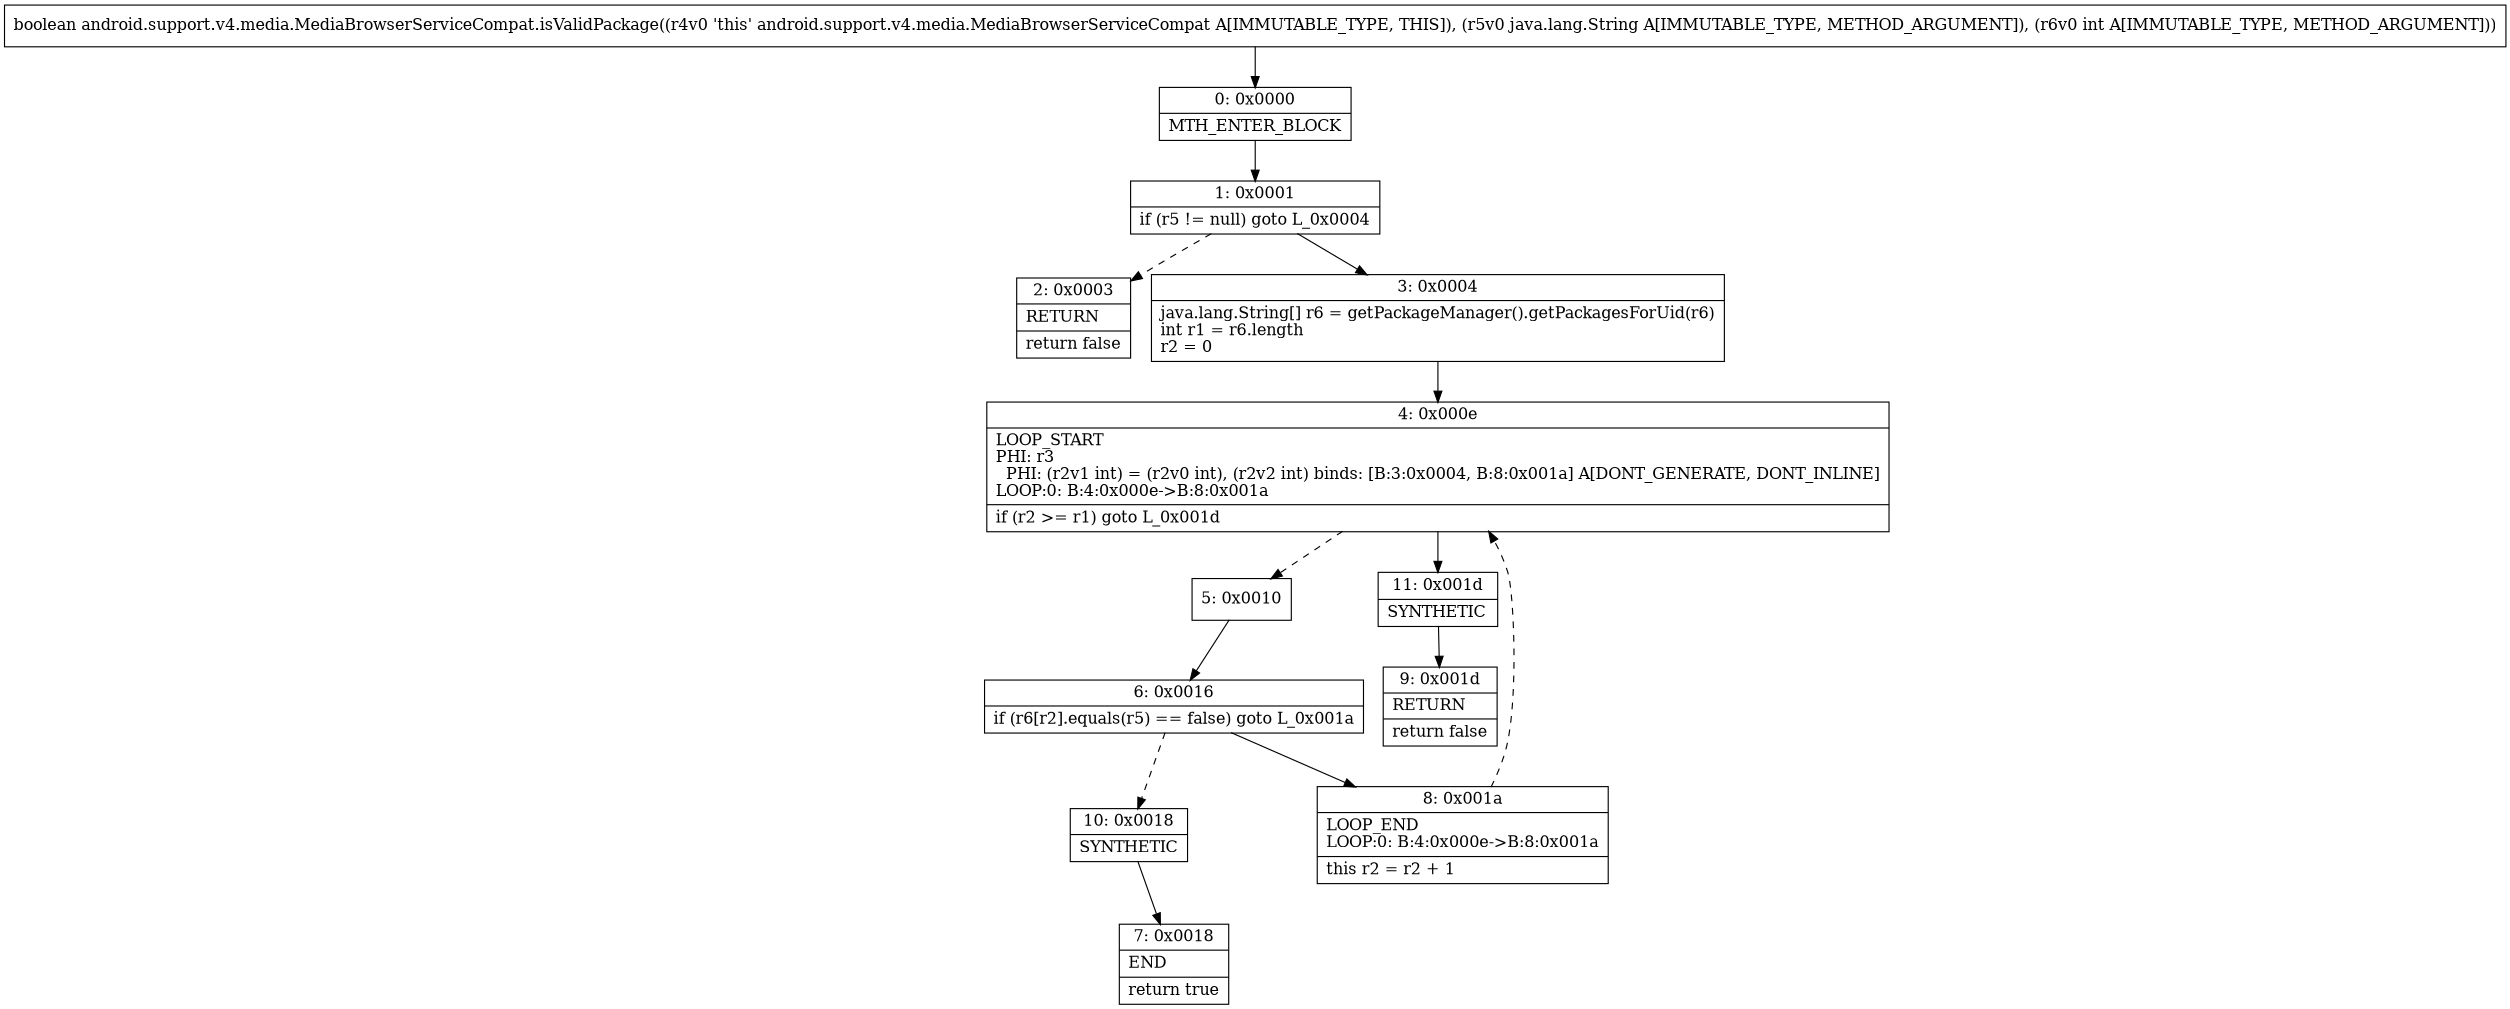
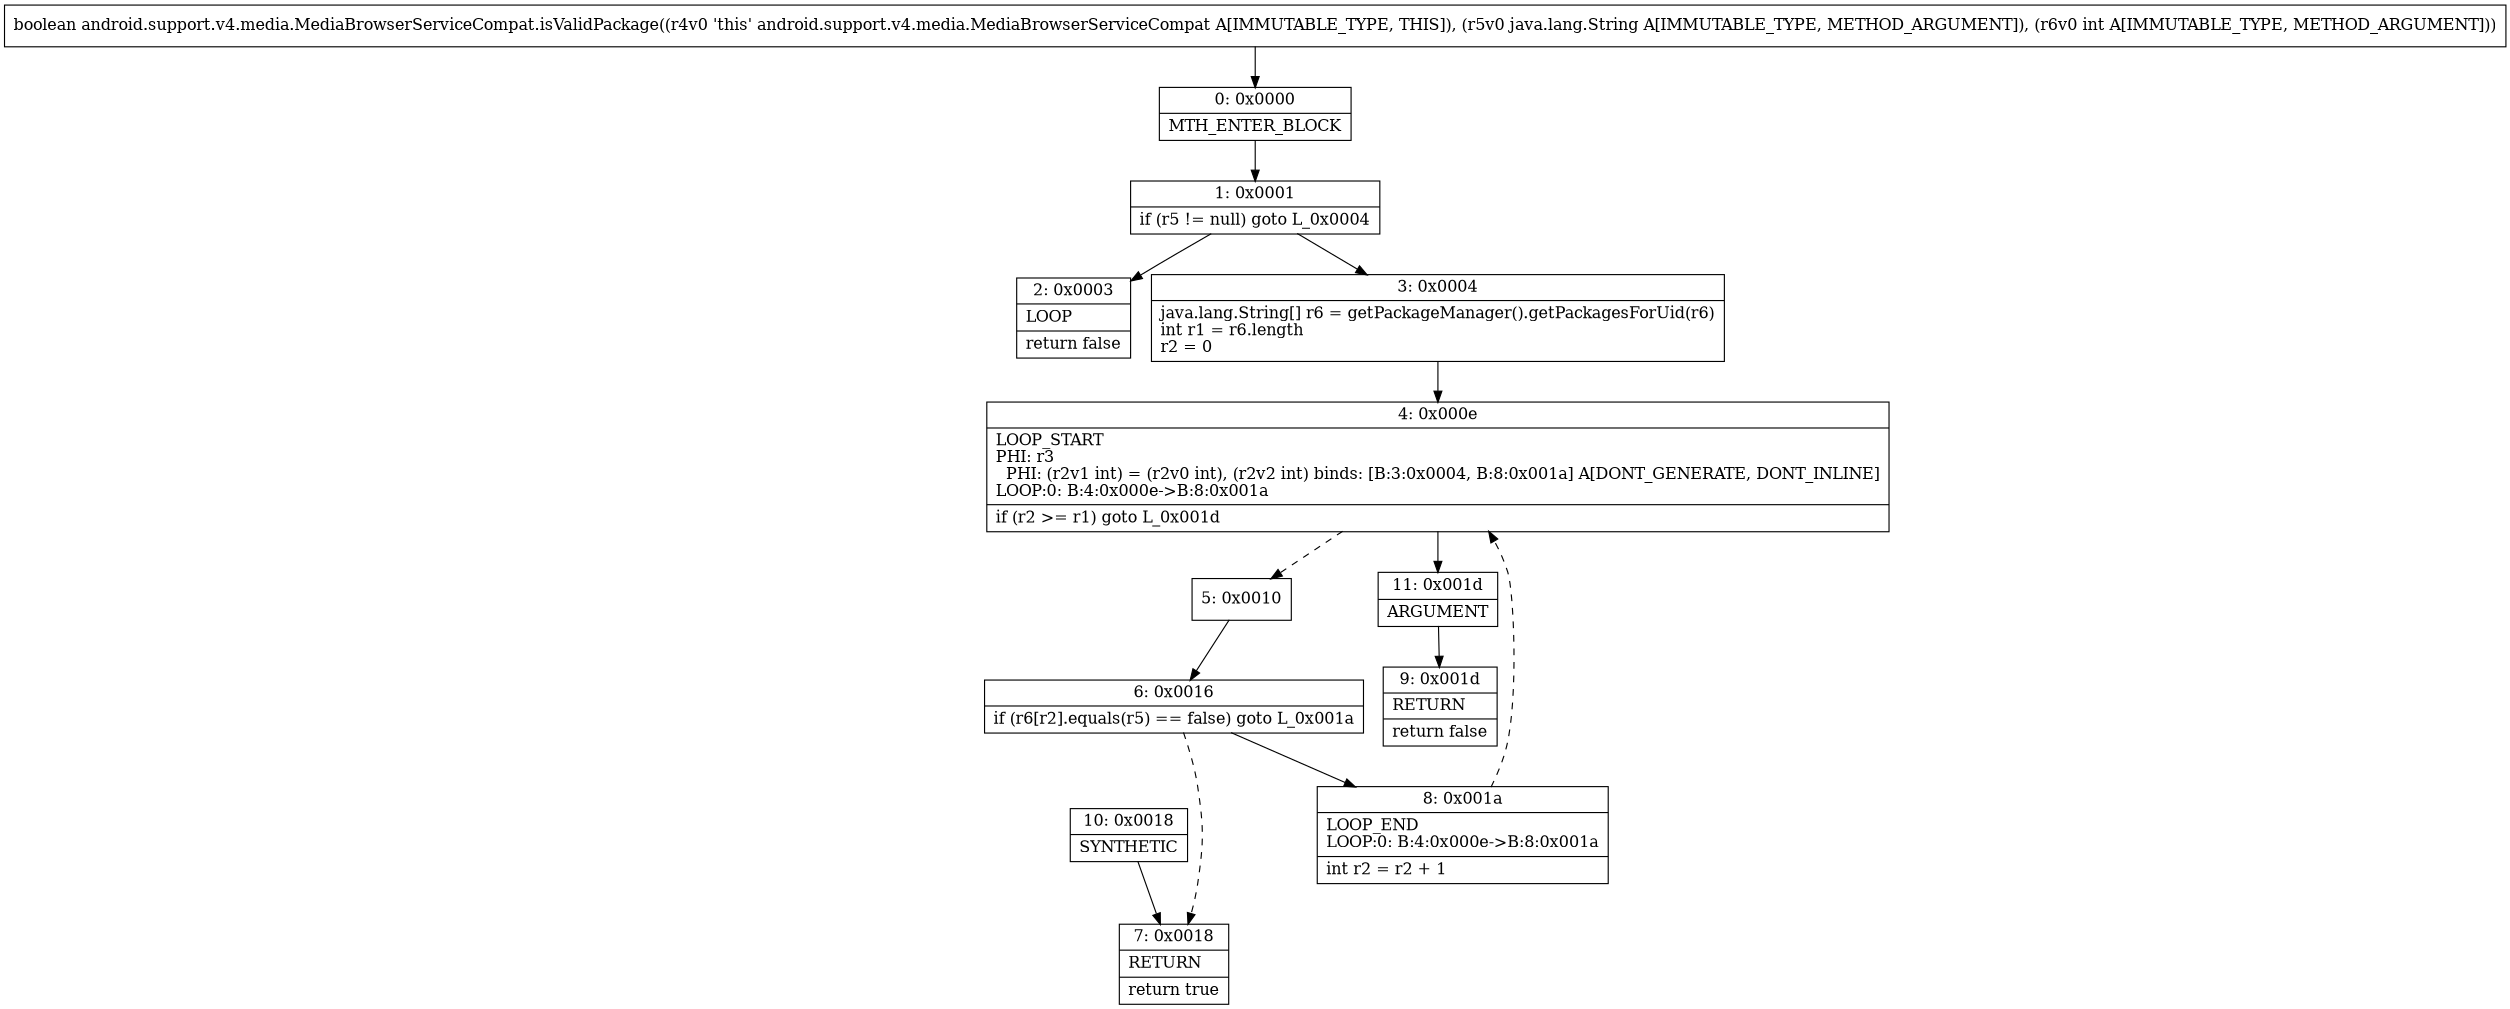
(1176, 254) -> (1176, 254)
(1062, 317) -> (1049, 317)
(1437, 612) -> (1438, 612)
(1153, 765) -> (1202, 822)
(1391, 870) -> (1387, 870)
(1148, 963) -> (1165, 963)
